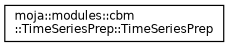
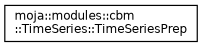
(114, 23) -> (101, 23)
